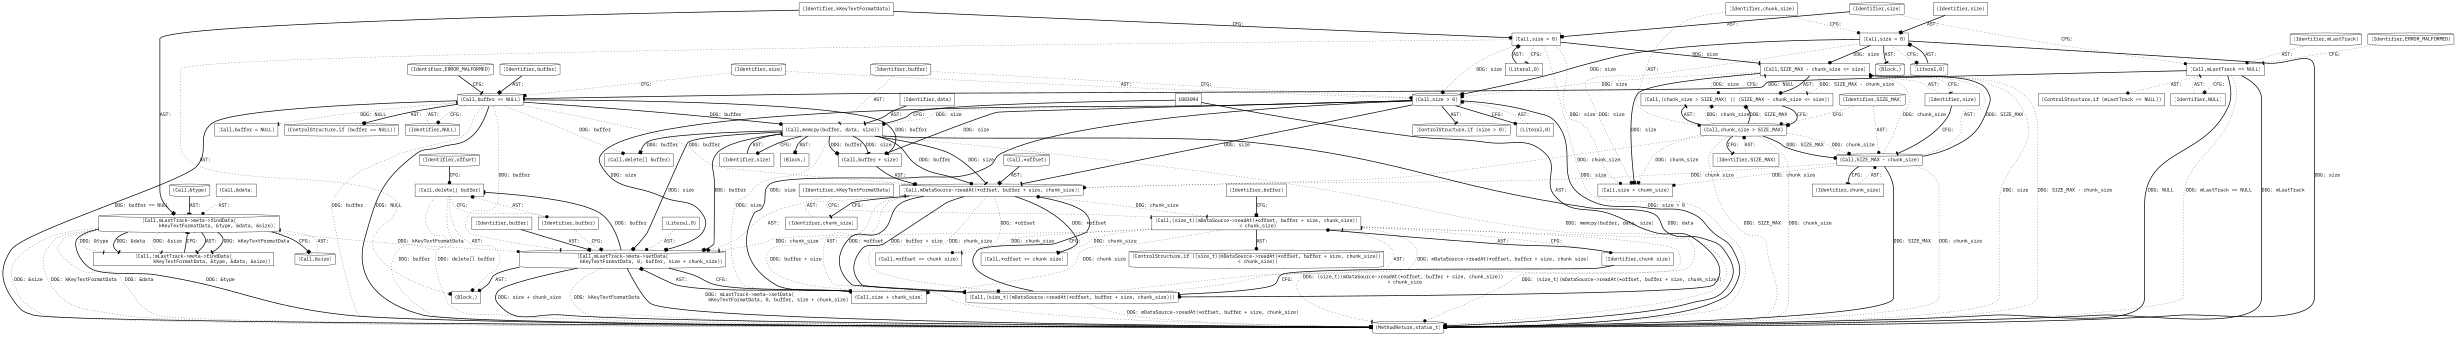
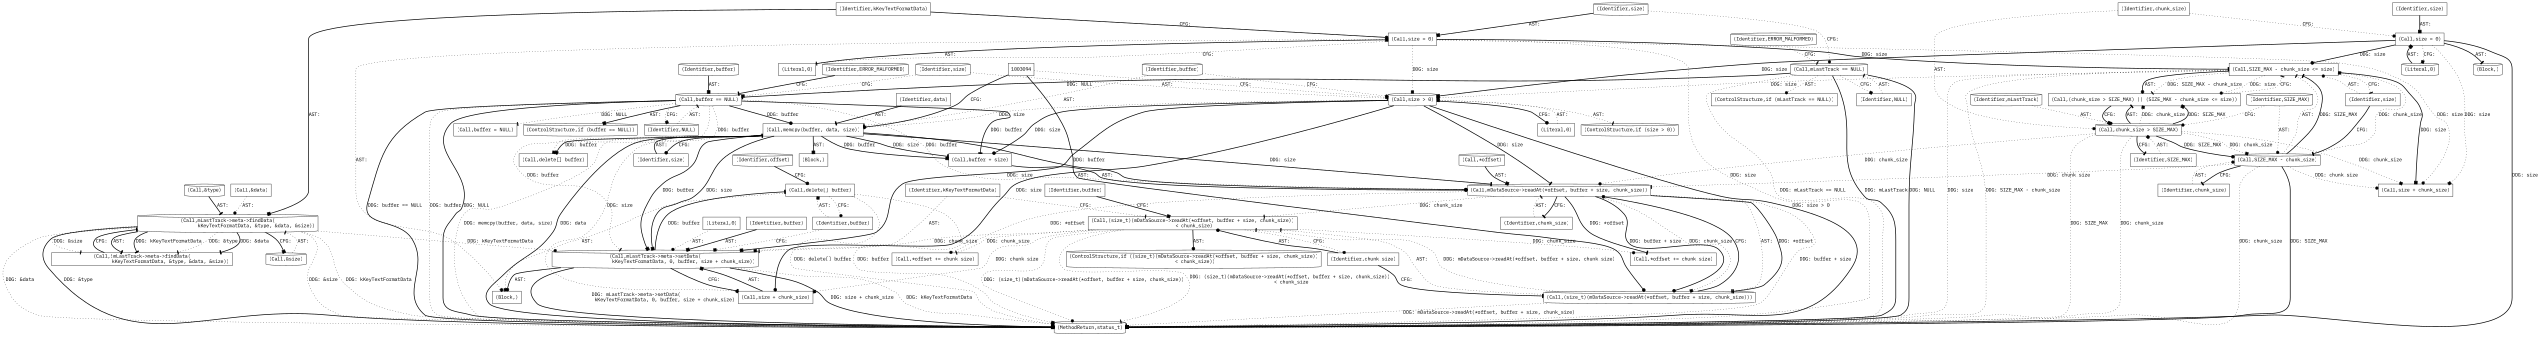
(2277, 54) -> (2071, 114)
(2225, 69) -> (1829, 69)
none -> (1209, 84)
(1449, 114) -> (1556, 109)
